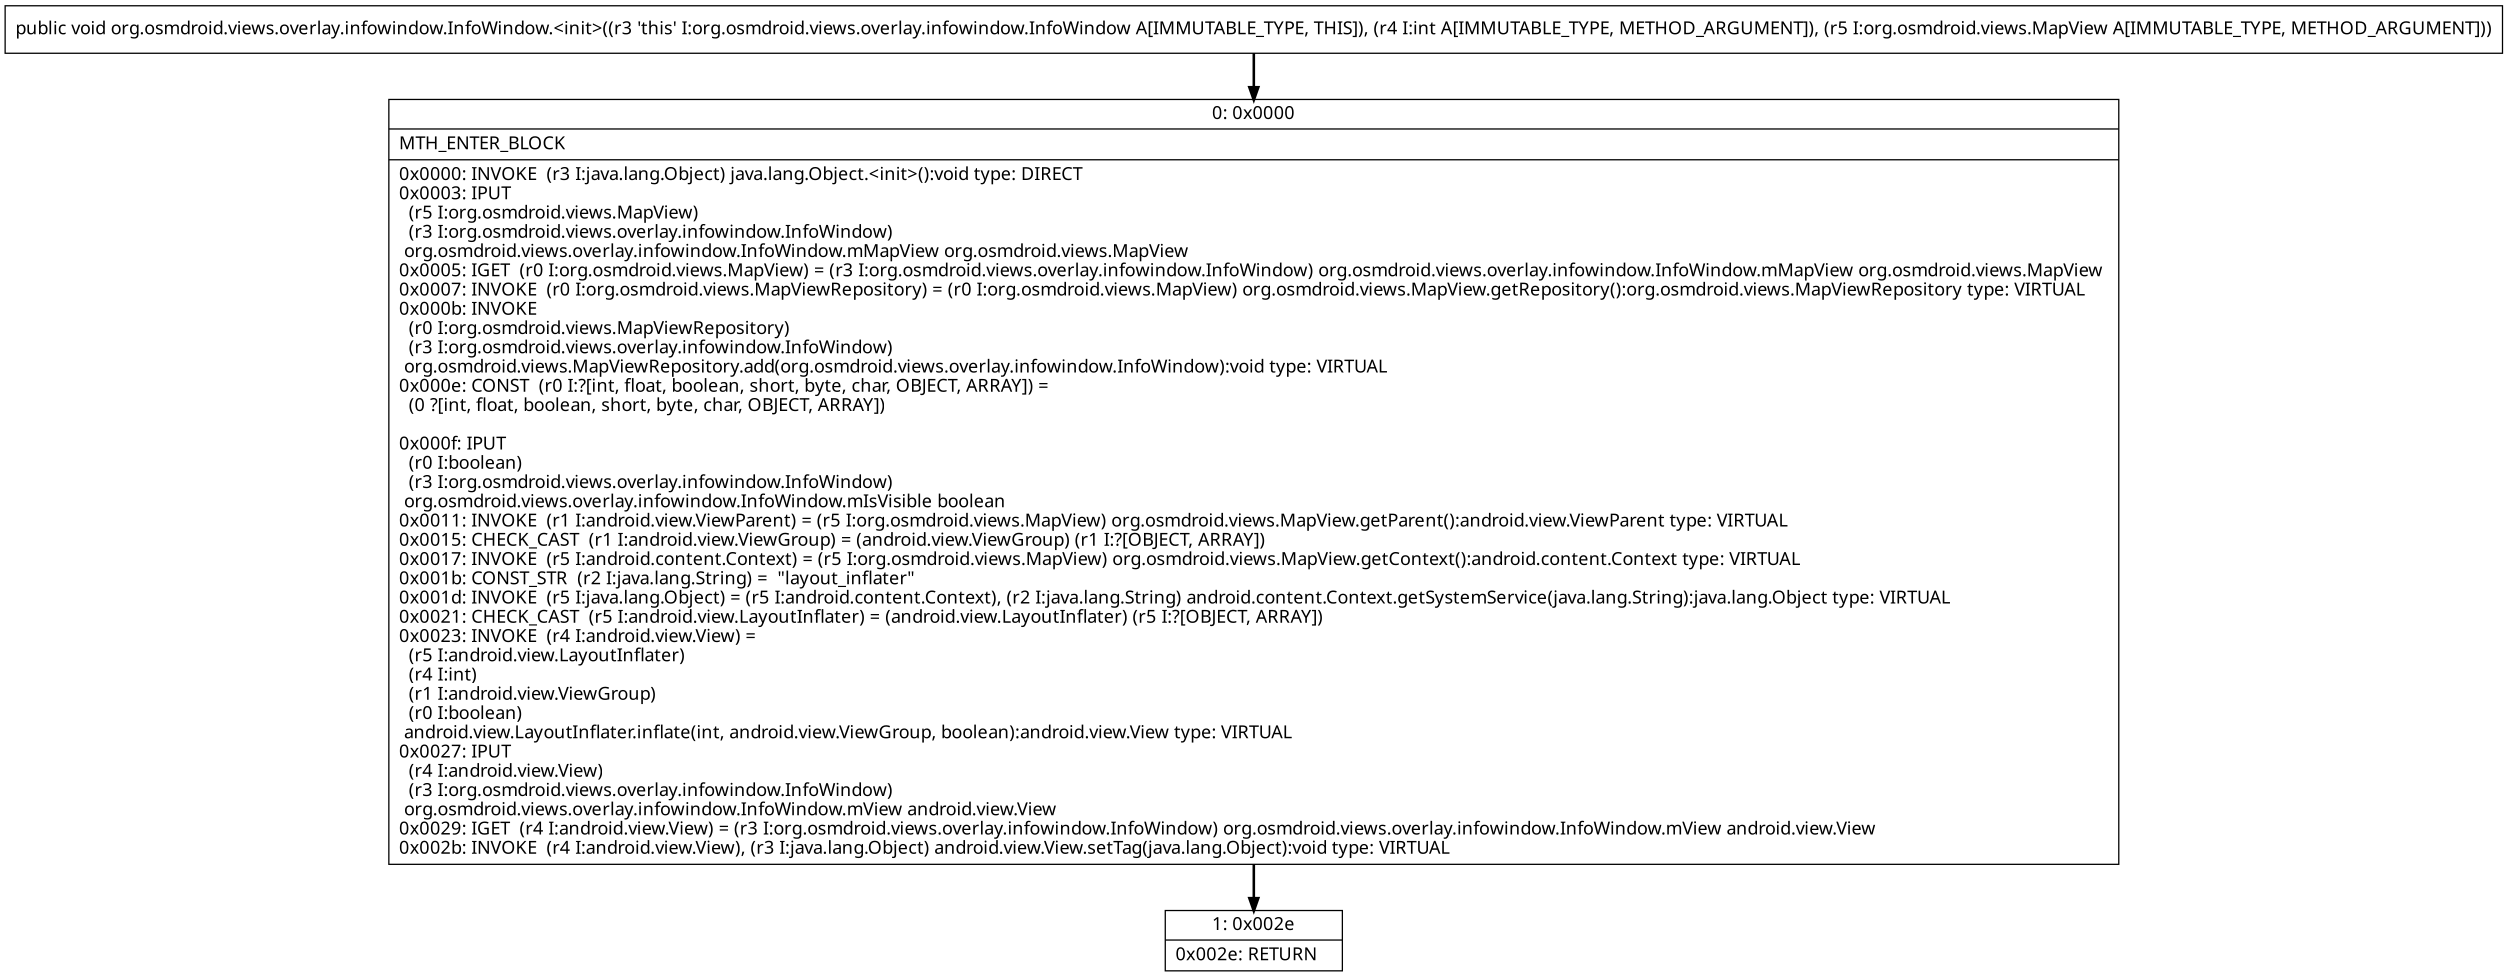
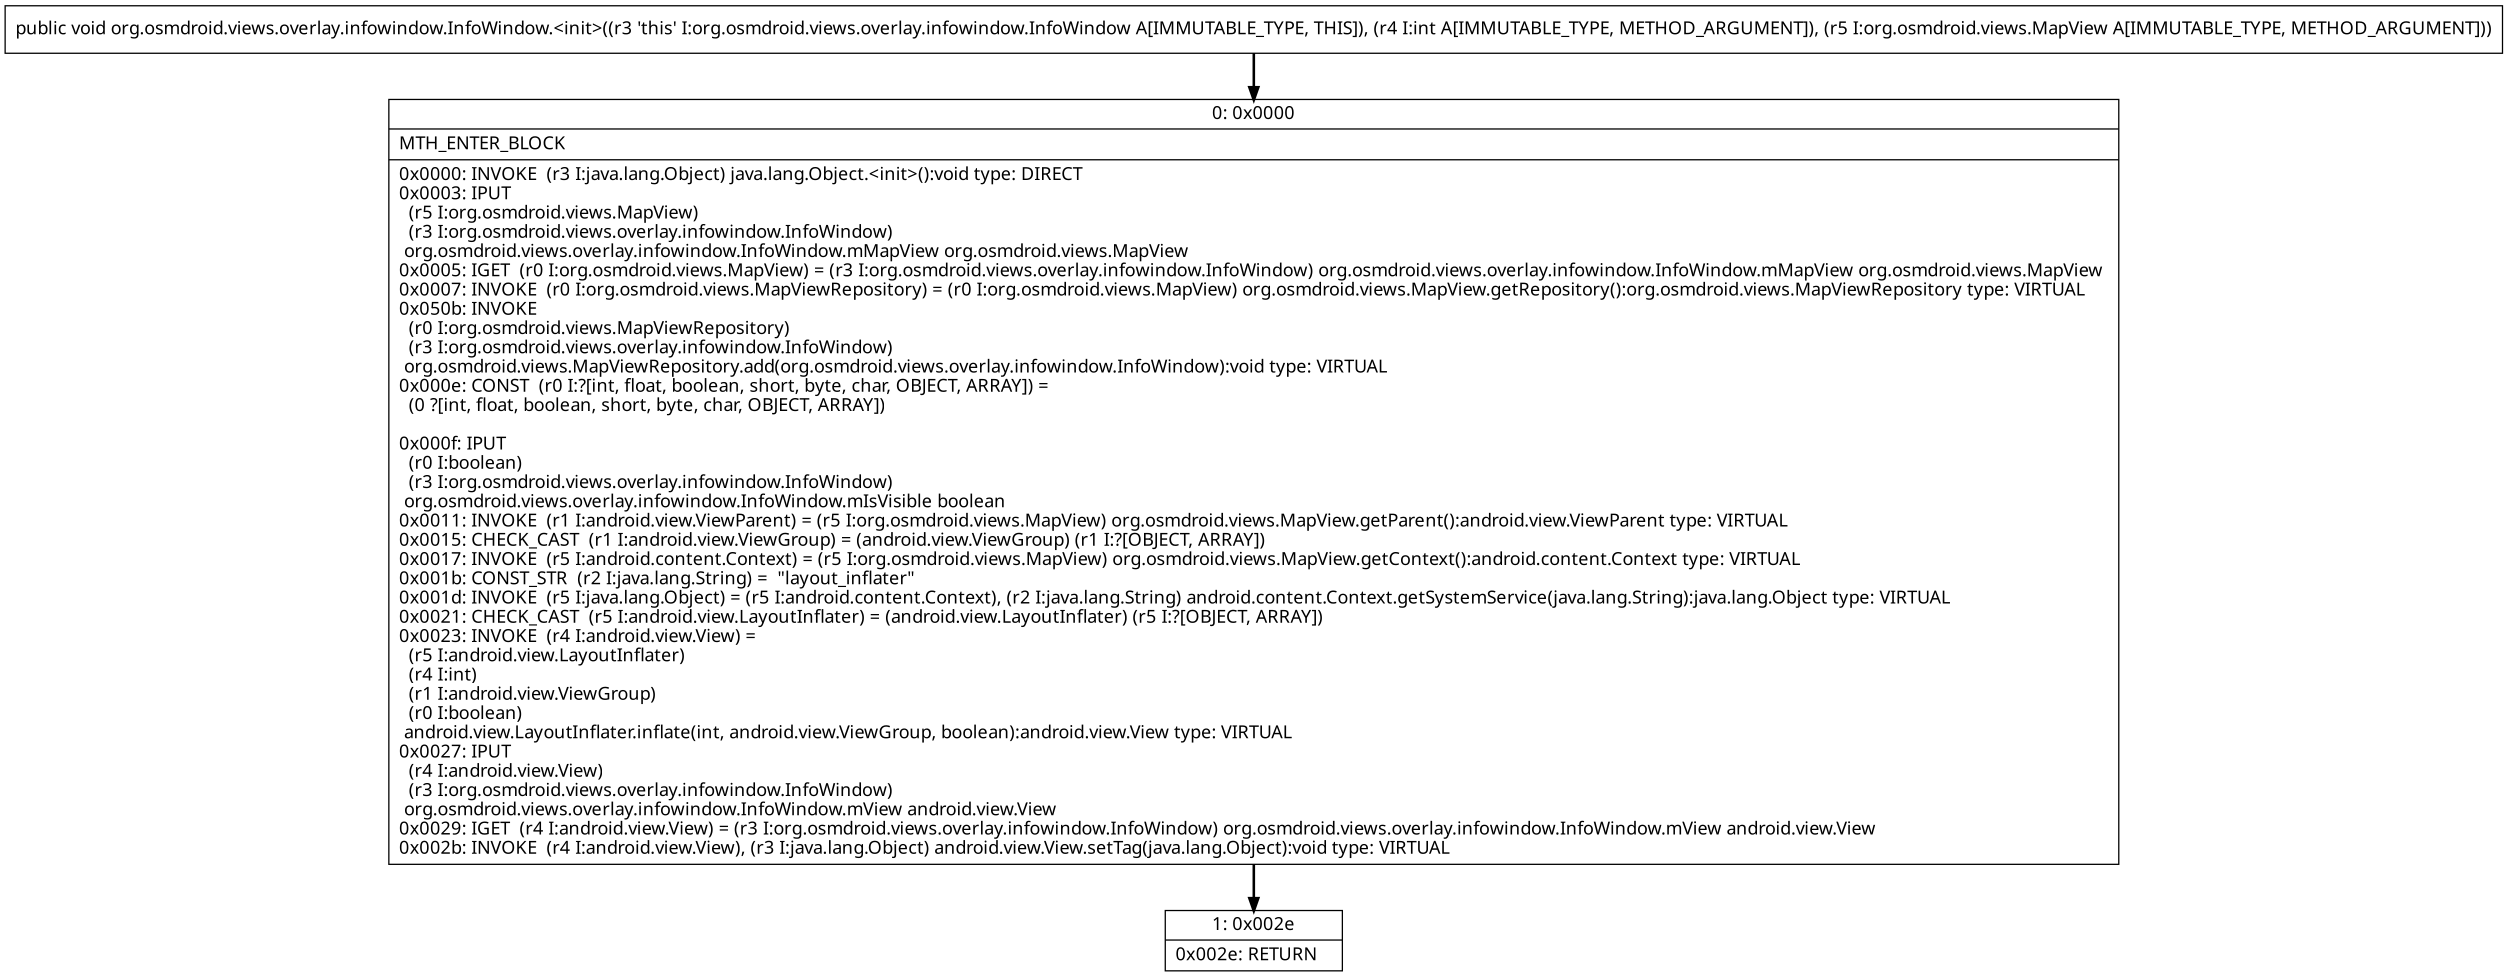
(473, 309) -> (473, 309)
